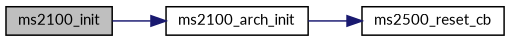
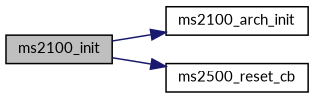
(328, 21) -> (132, 61)
